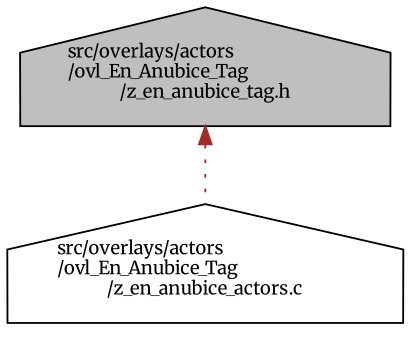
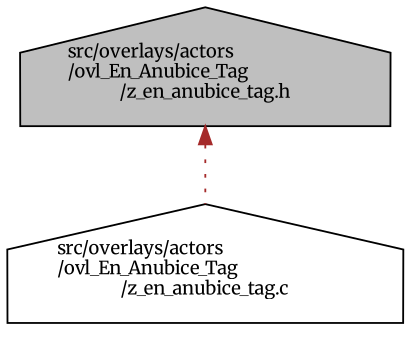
(205, 270) -> (205, 270)
